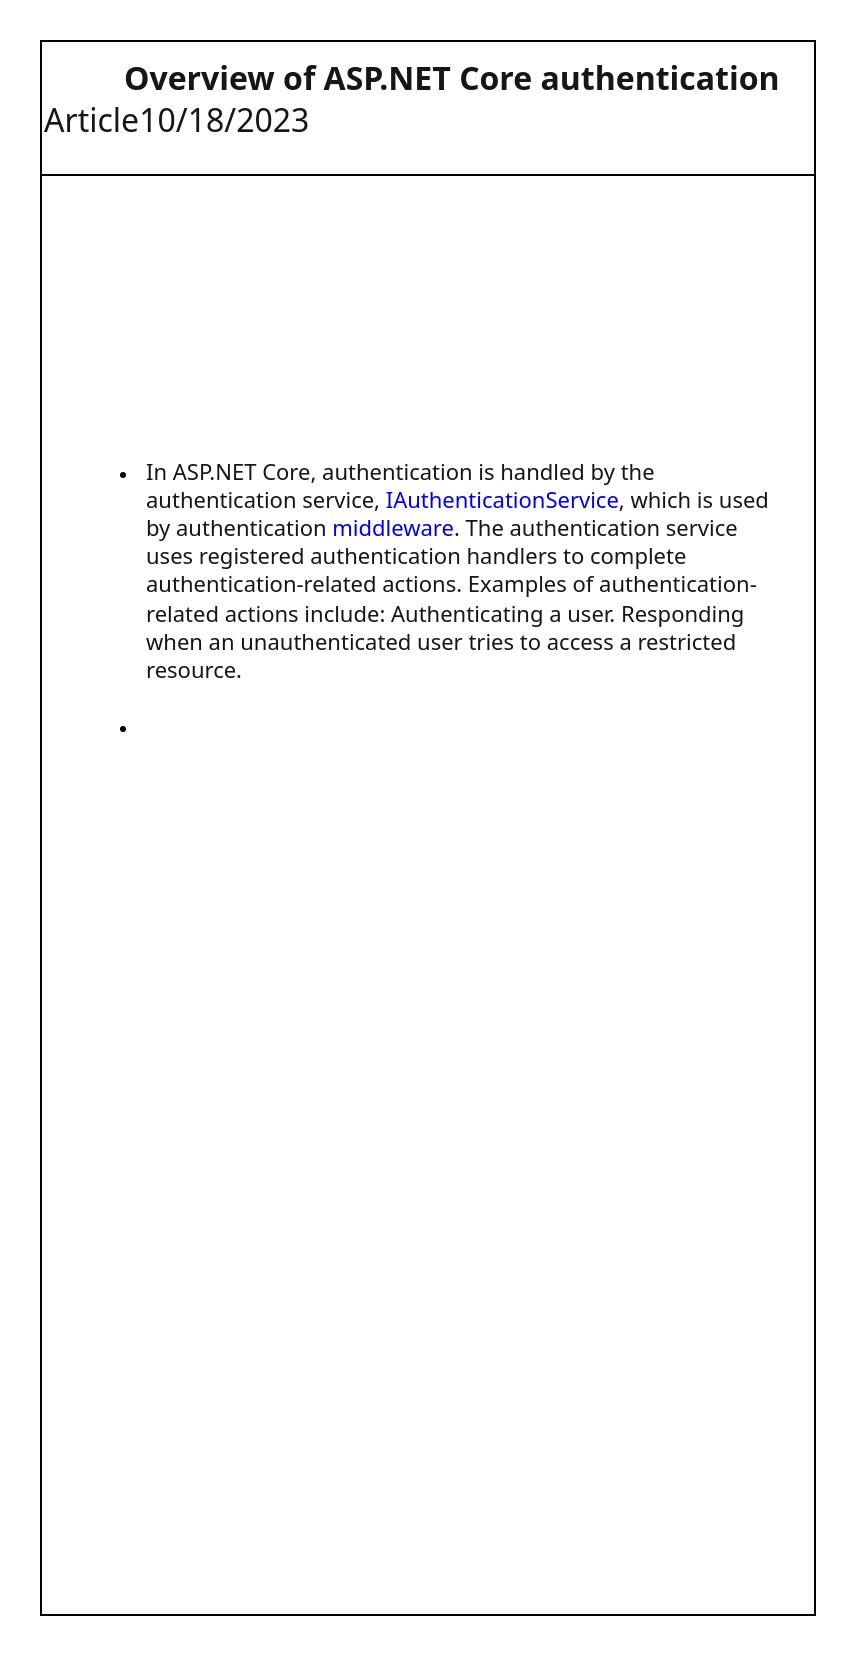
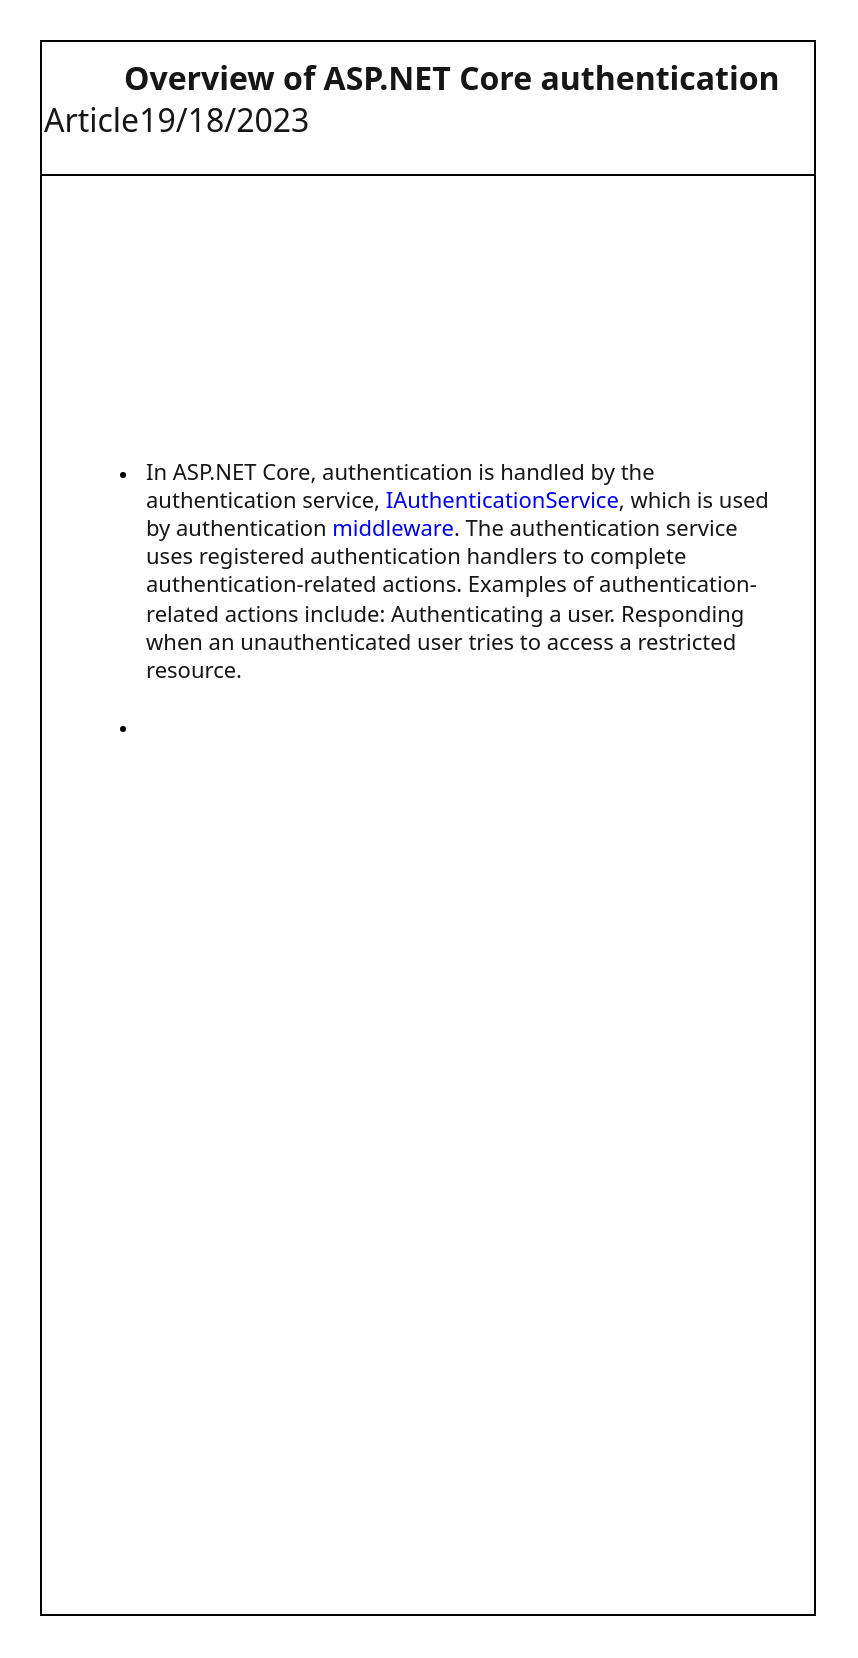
(282, 109) -> (282, 109)
